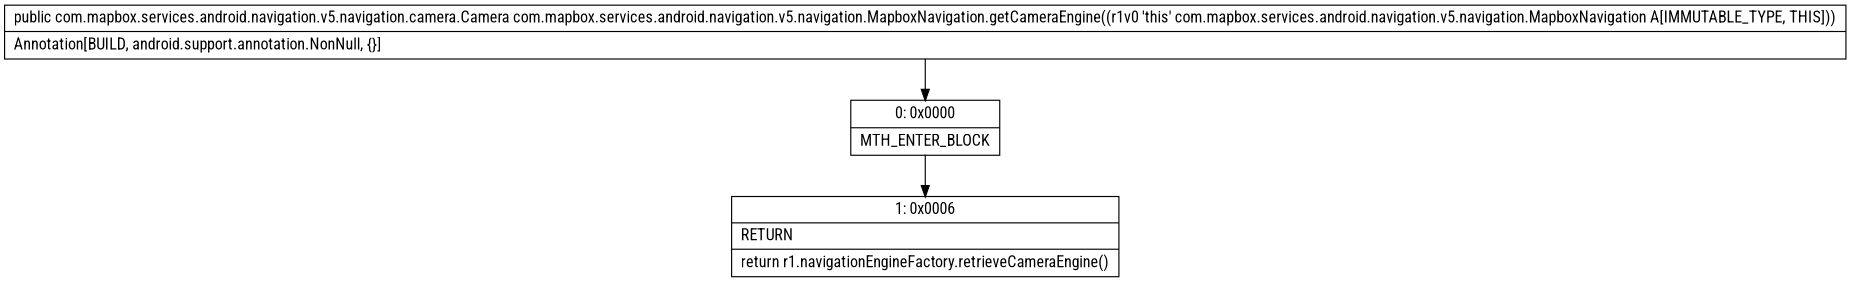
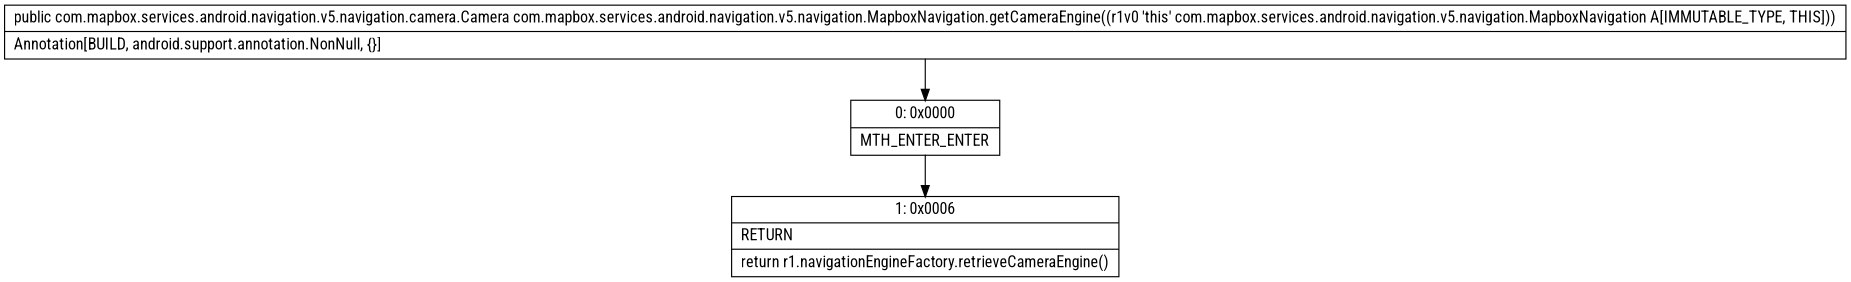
(925, 141) -> (925, 141)
